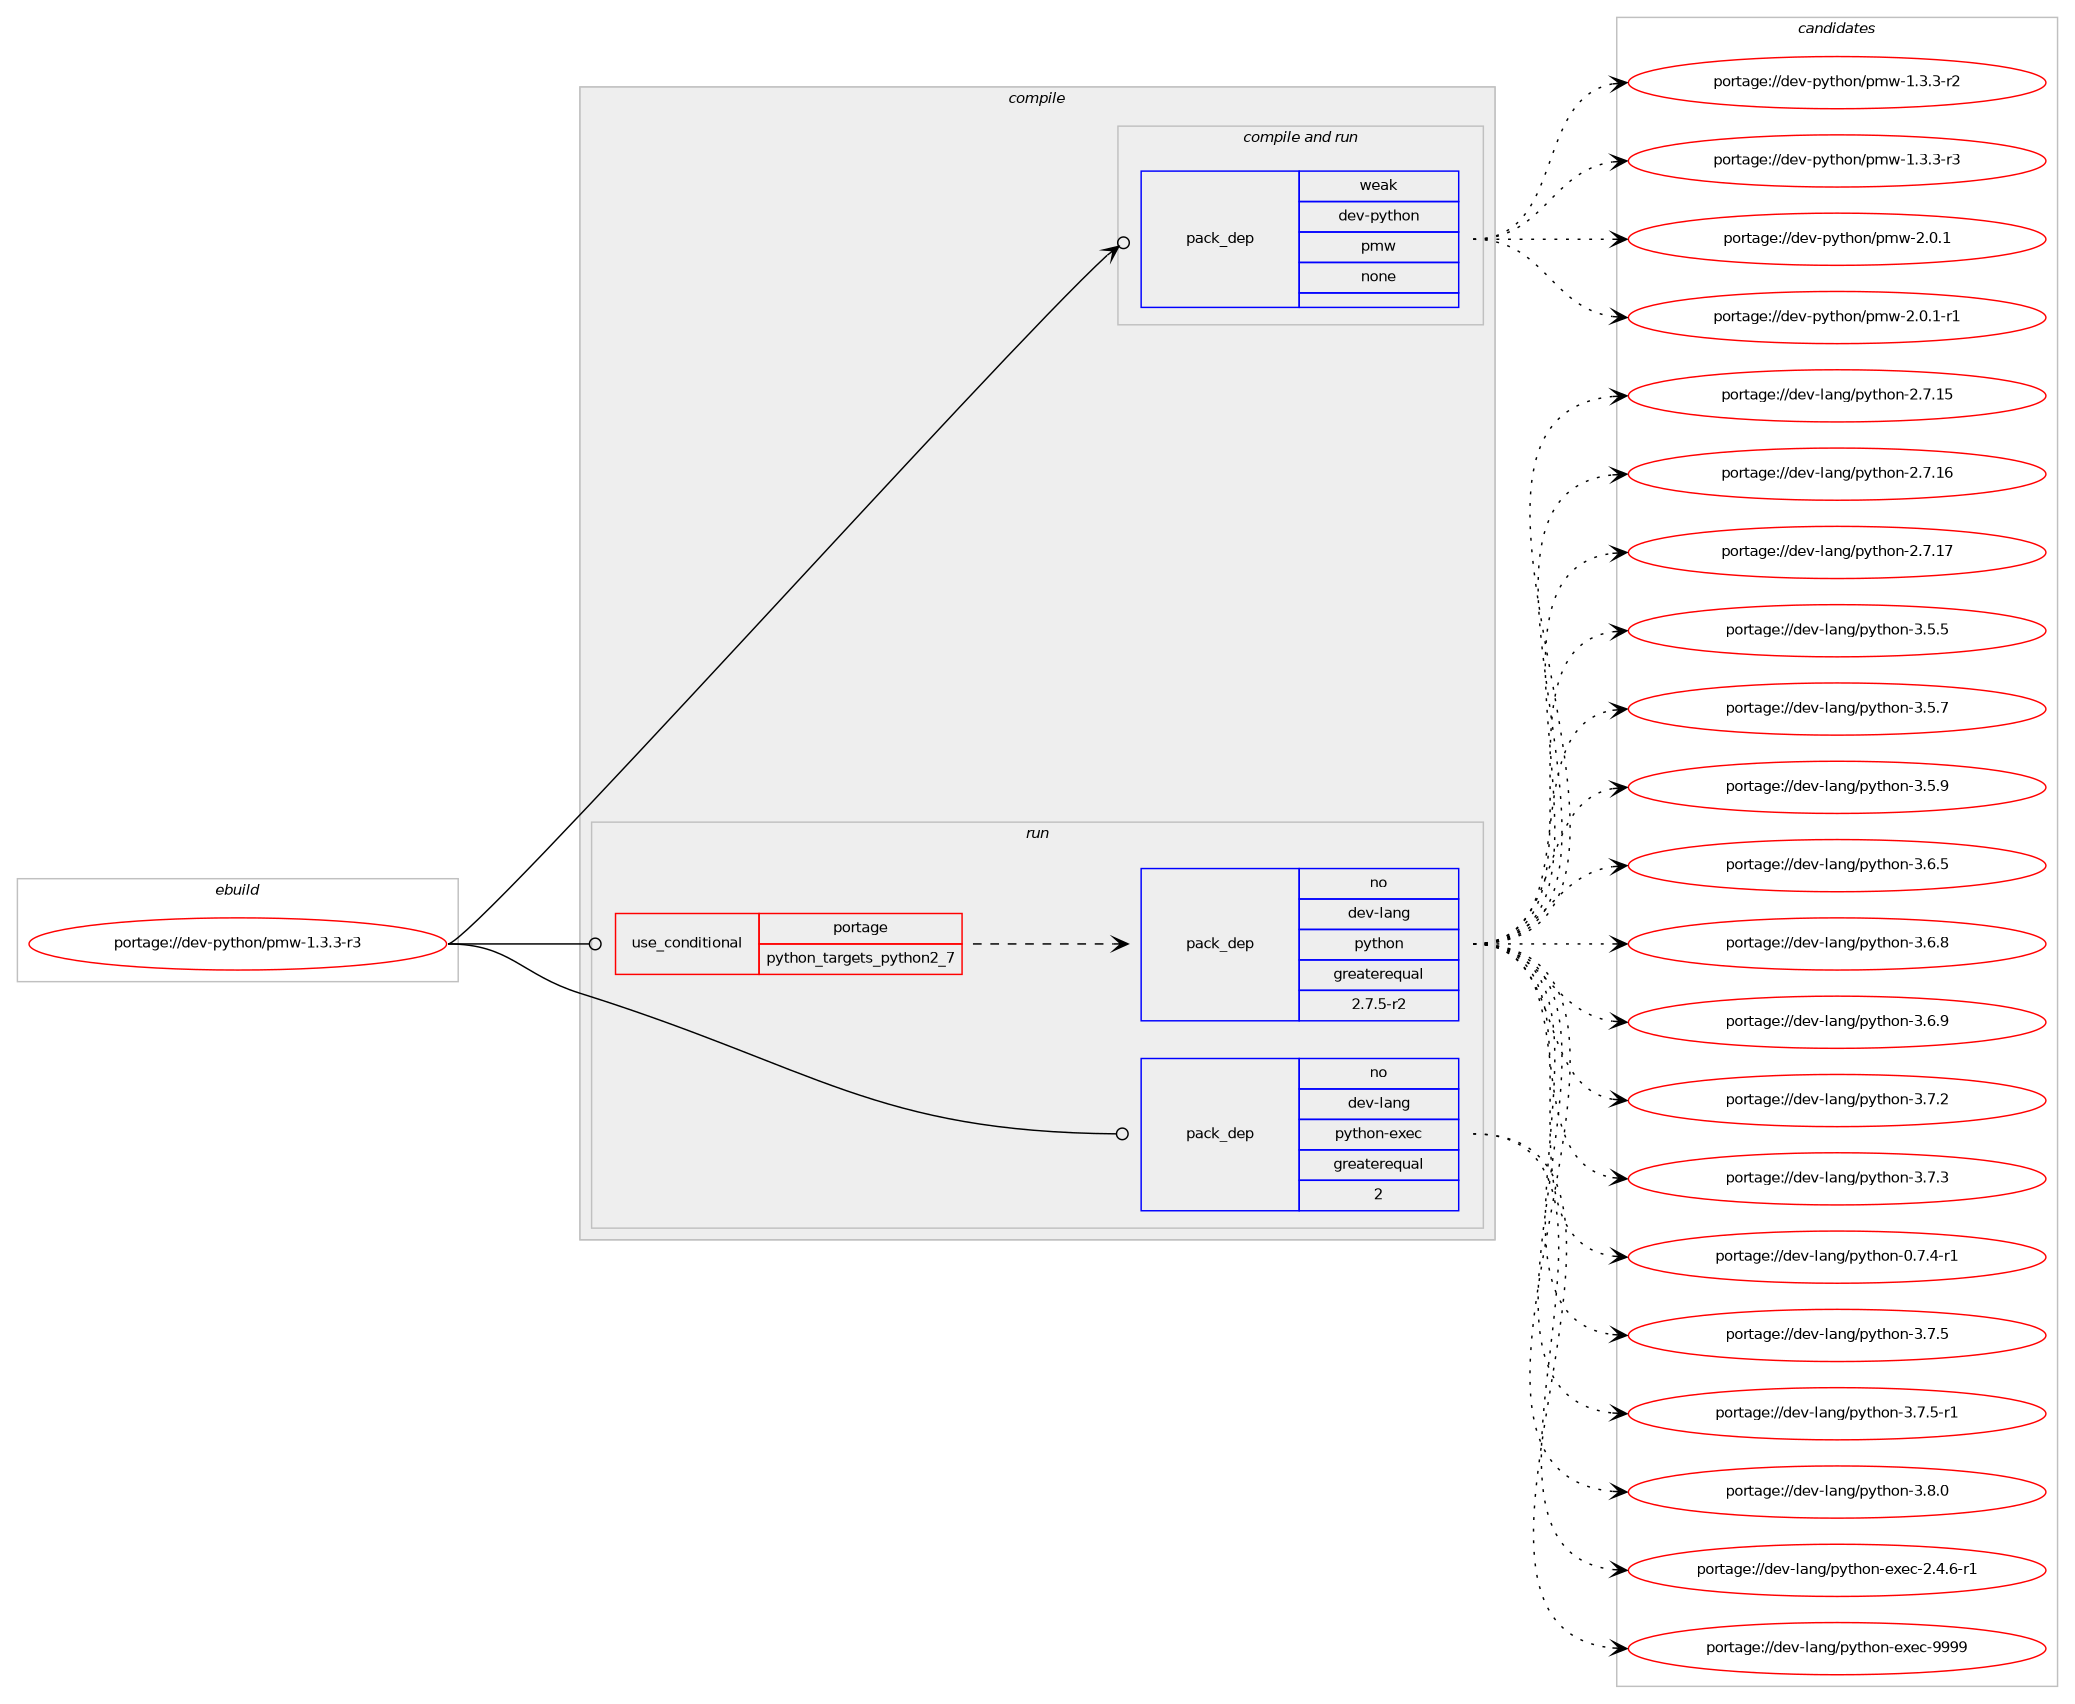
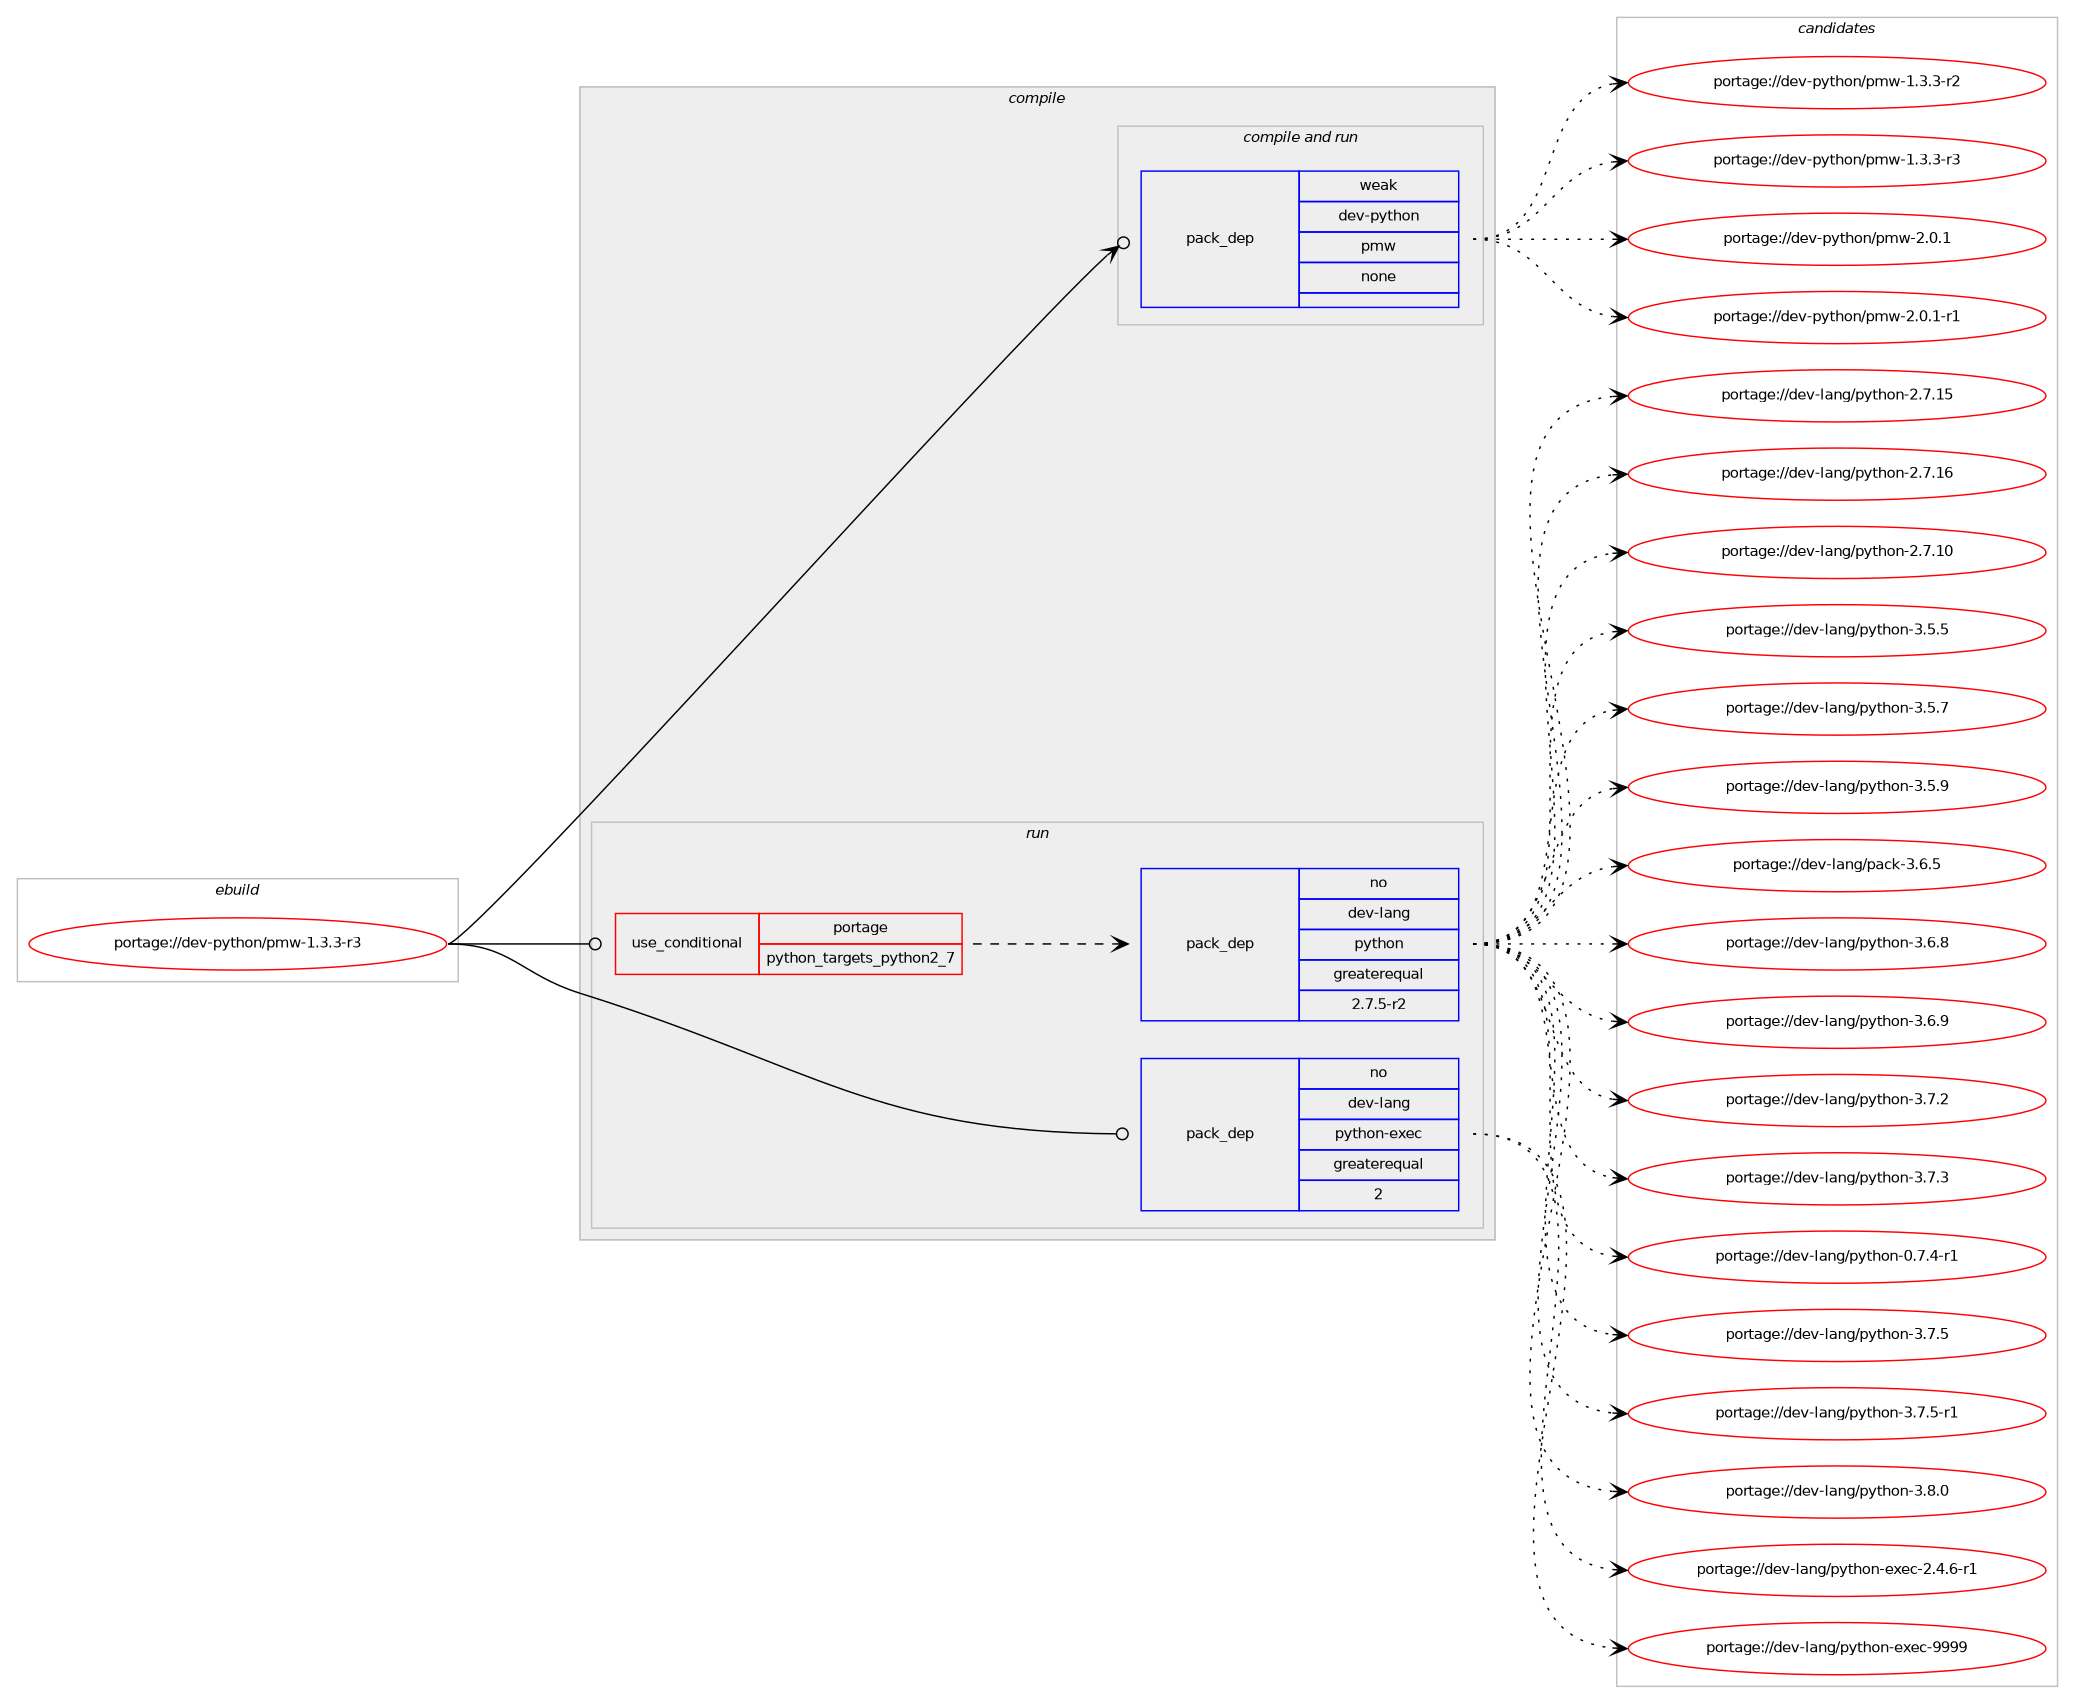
(1837, 552) -> (1837, 552)
(1837, 866) -> (1837, 866)
